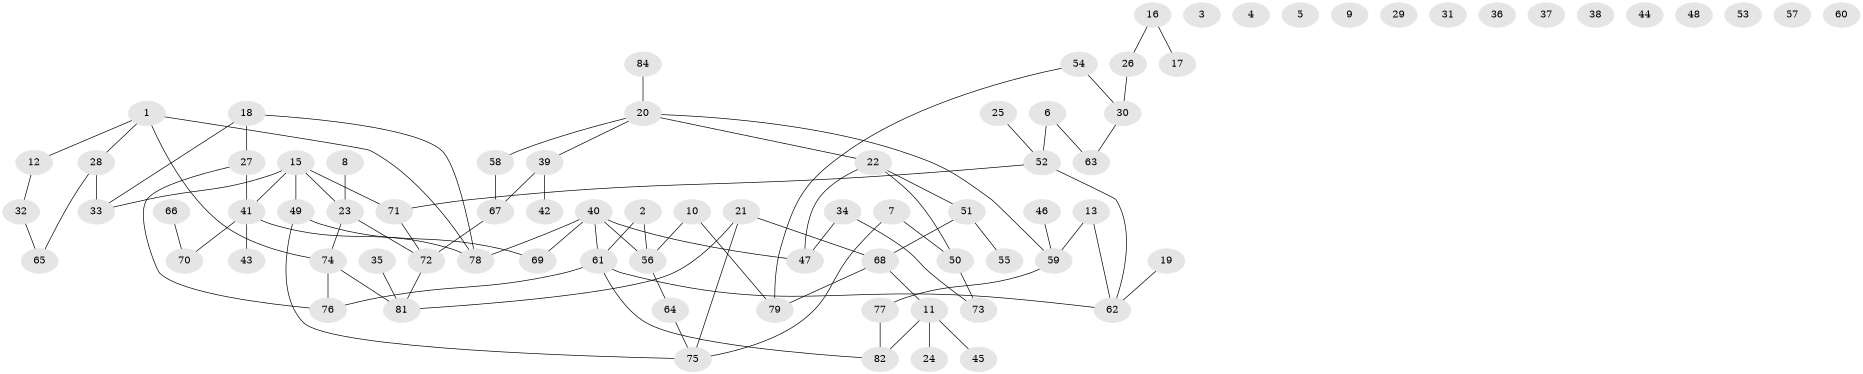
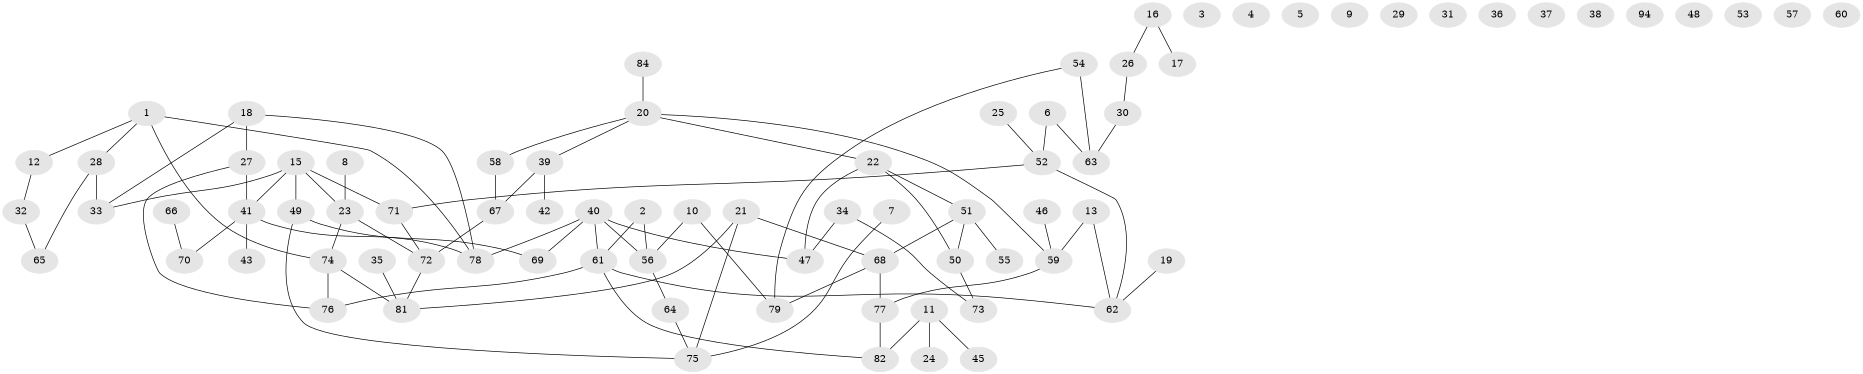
(1645, 15) -> (1645, 15)
(1101, 89) -> (1085, 113)
(920, 233) -> (961, 236)
(905, 286) -> (880, 286)
